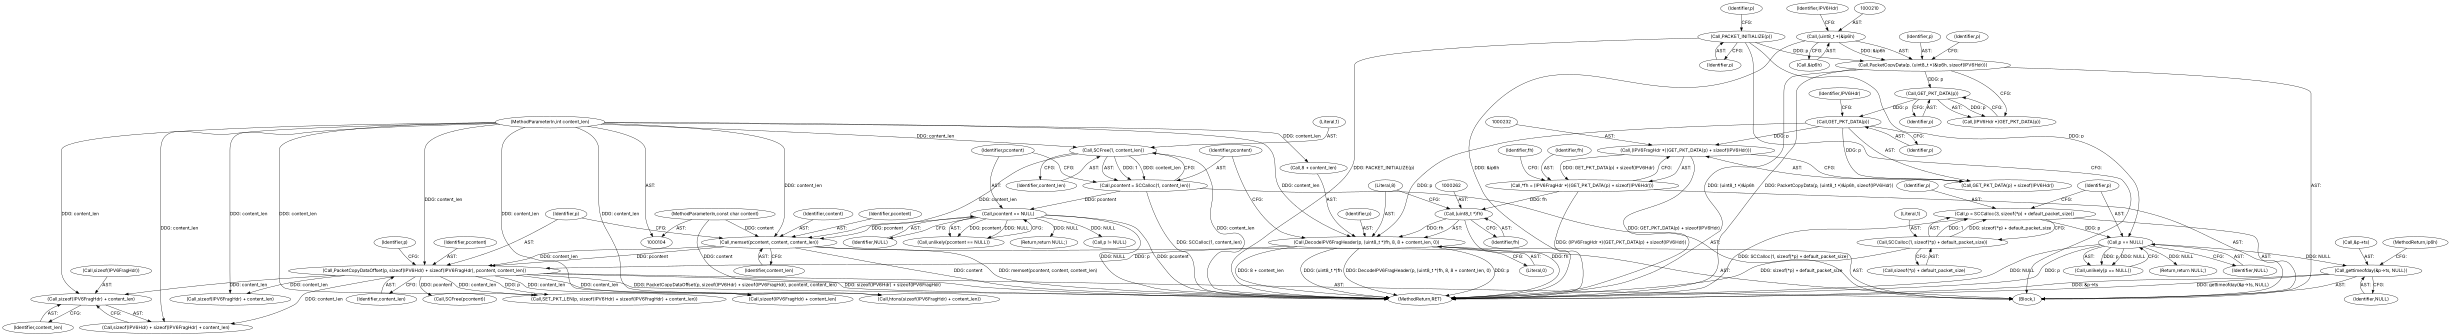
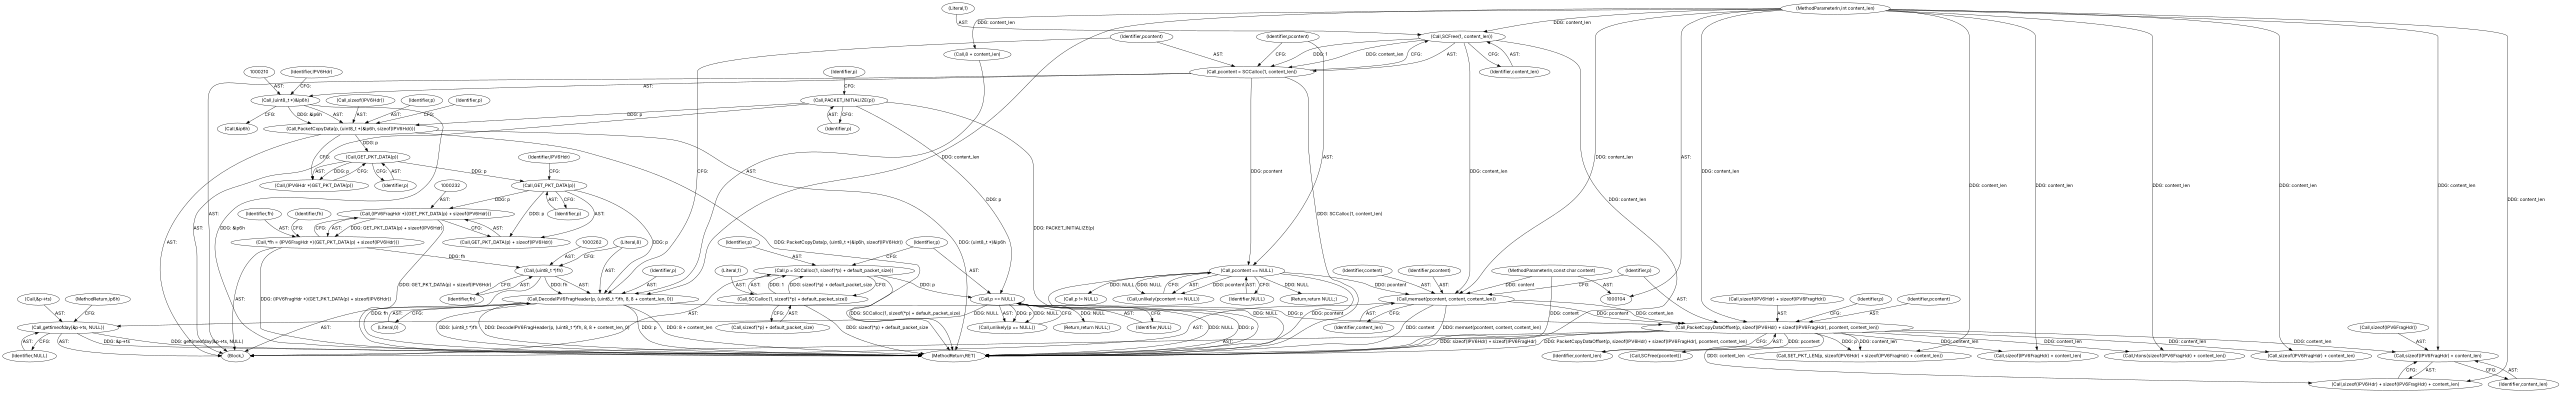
(1824, 54) -> (752, 82)
none -> (360, 101)
(2097, 168) -> (199, 228)
(2015, 214) -> (834, 271)
none -> (1777, 299)
